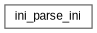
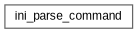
(48, 17) -> (69, 17)
